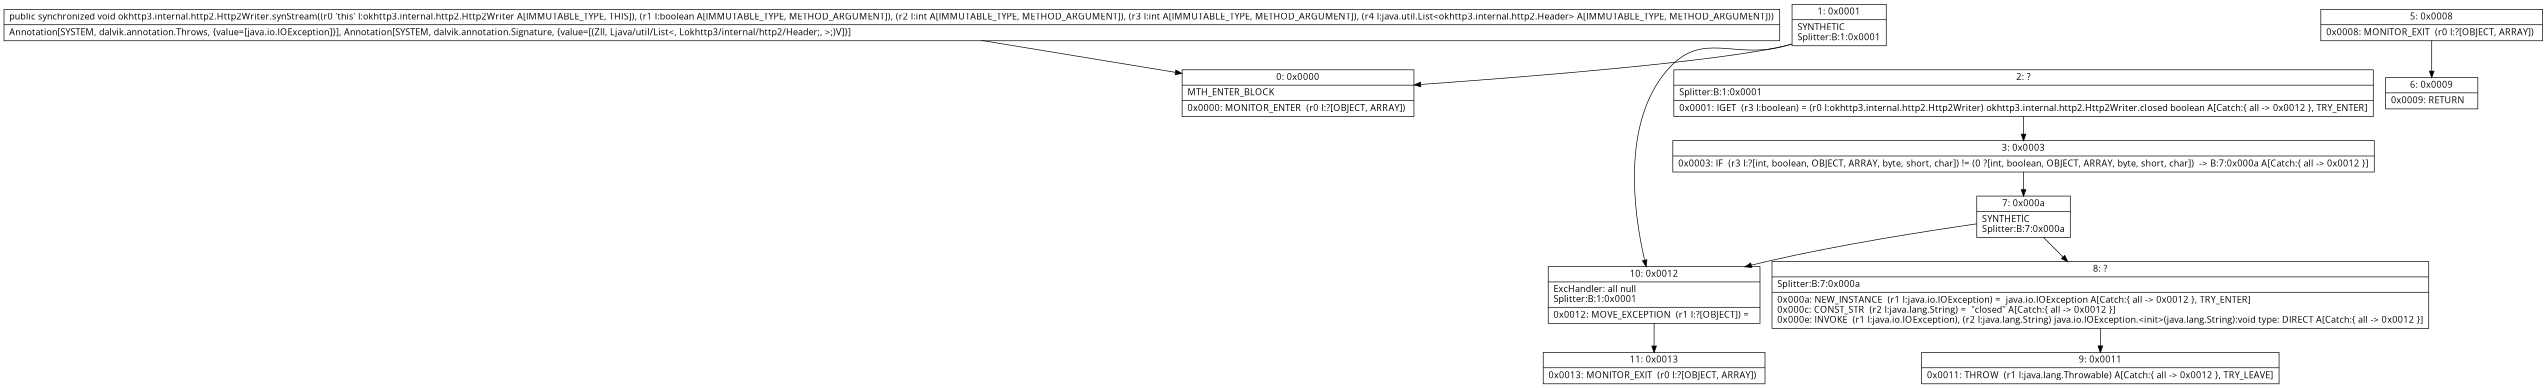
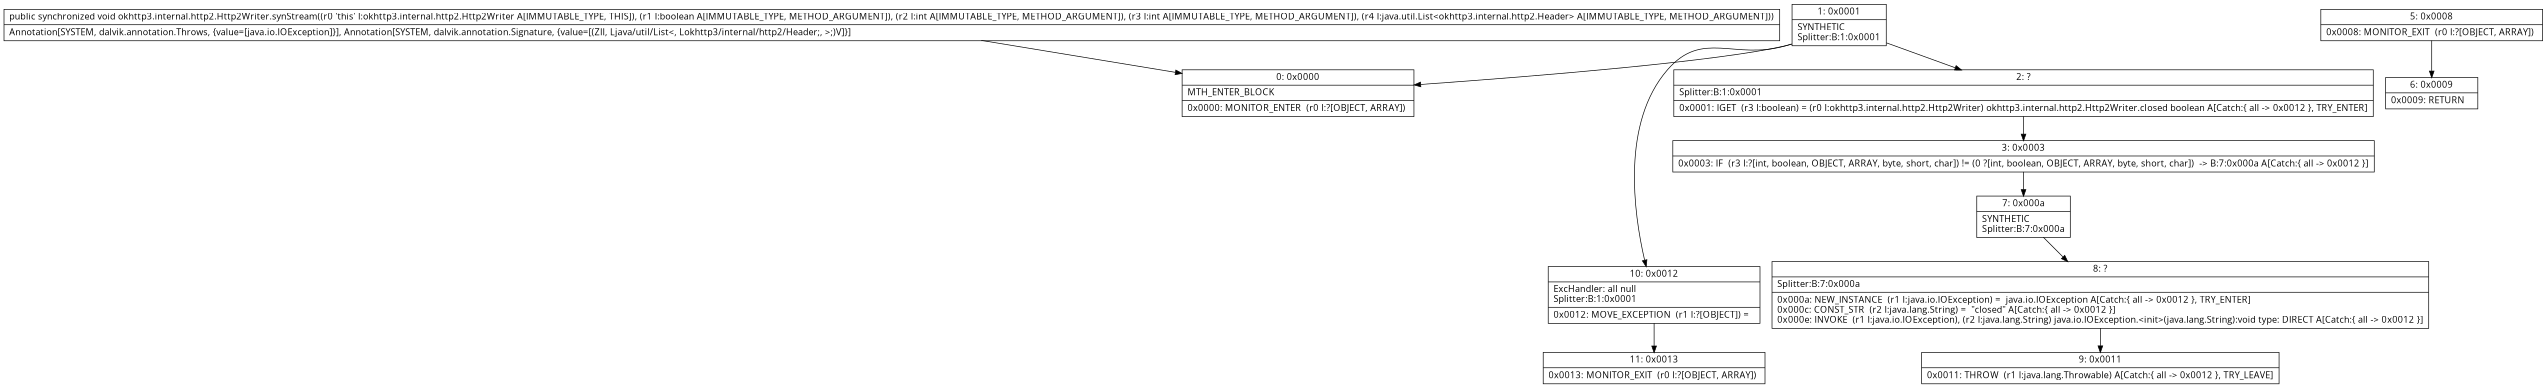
none -> (1921, 55)
(1864, 242) -> none
